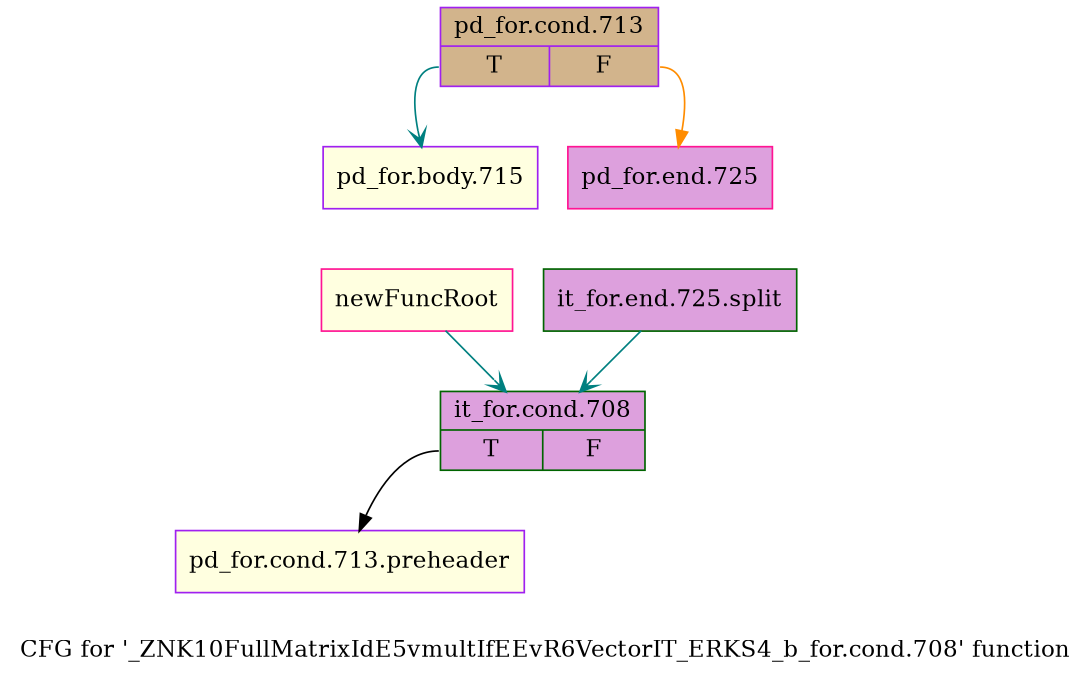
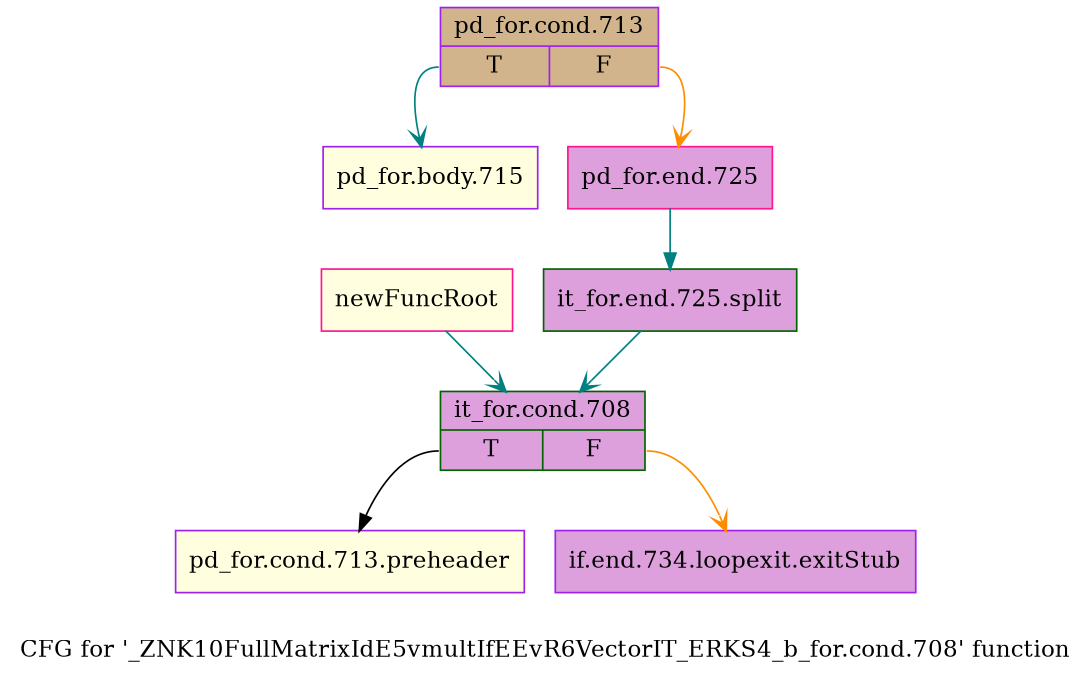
(684, 93) -> (684, 93)
none -> (670, 231)
none -> (736, 562)
